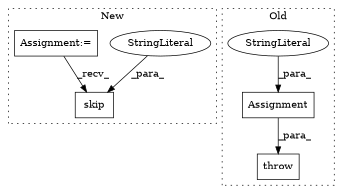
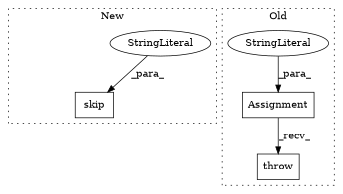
(56, 43) -> none
(295, 136) -> (295, 136)
